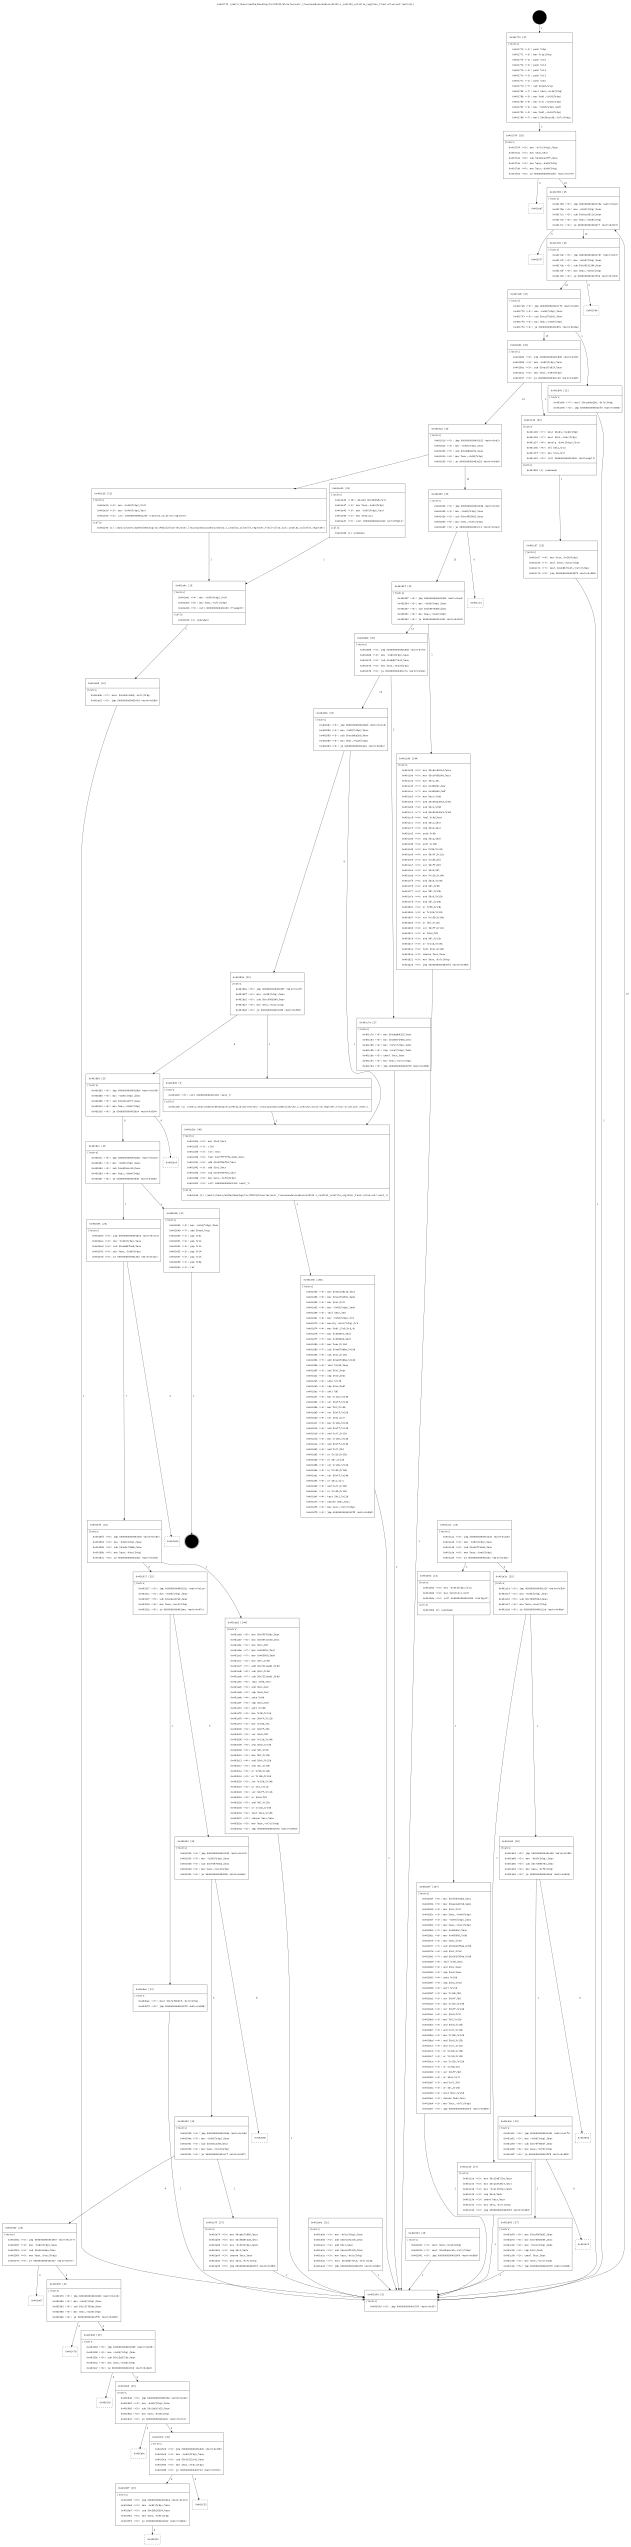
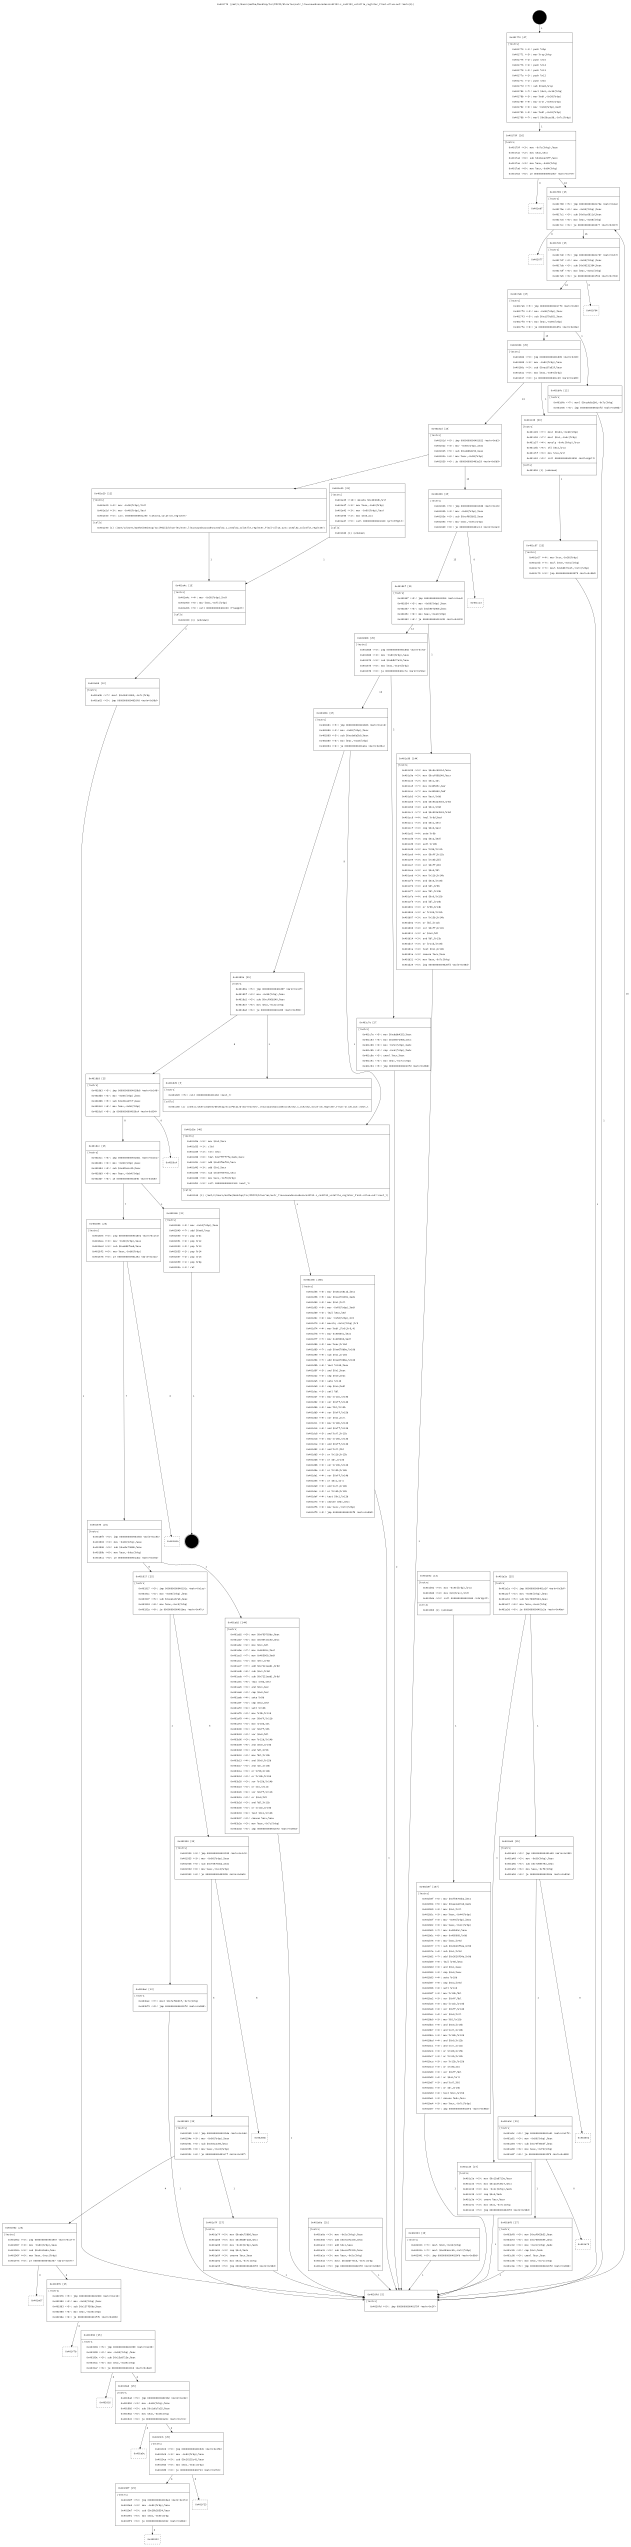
(273, 1118) -> none
(475, 1542) -> none
(101, 2326) -> none
